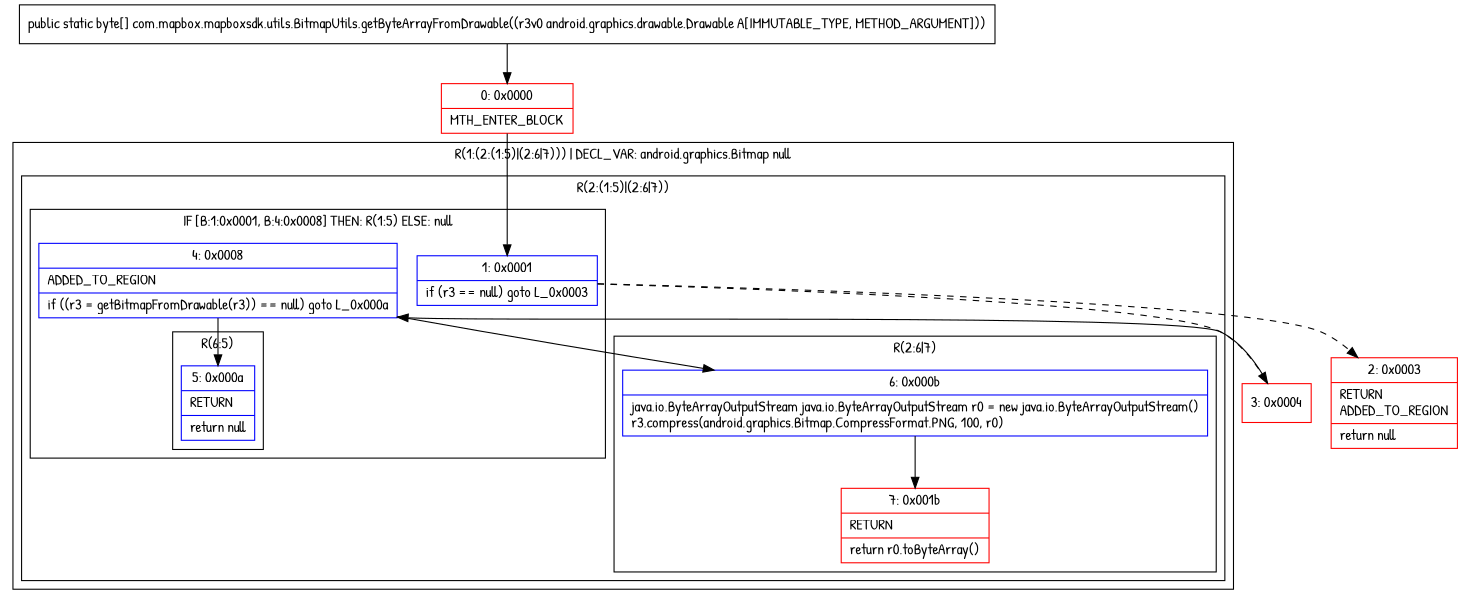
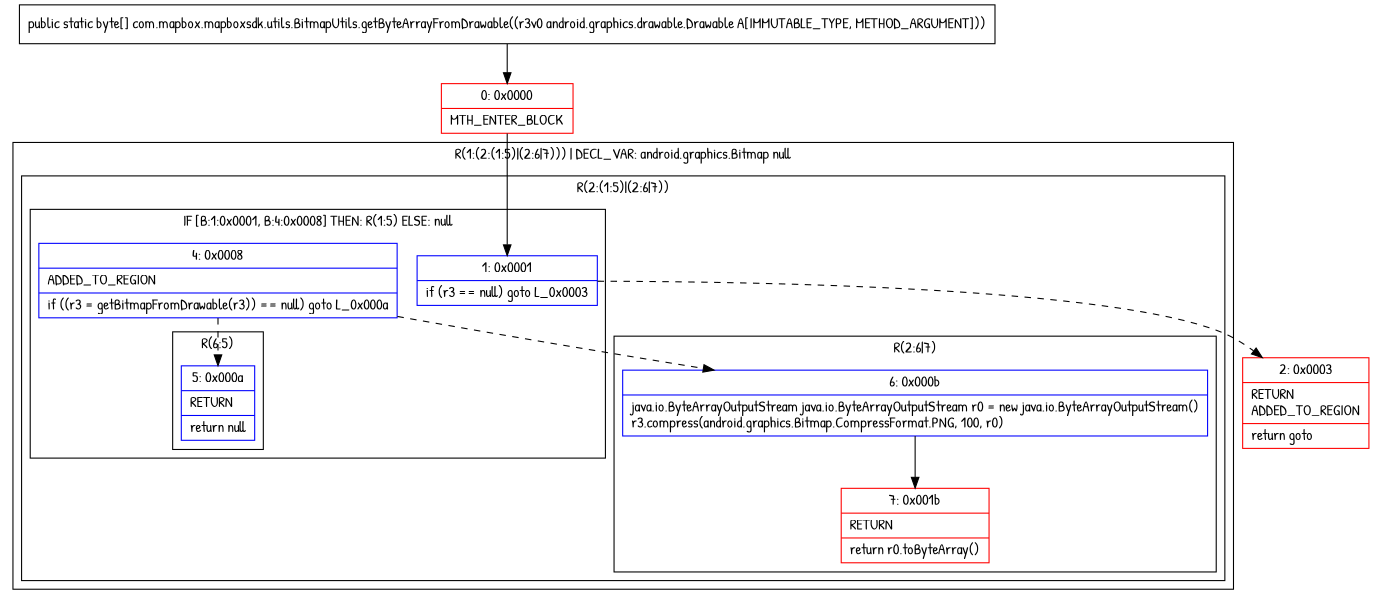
(218, 339) -> (218, 339)
(550, 343) -> (550, 343)
(1277, 403) -> none
(1368, 435) -> (1283, 435)
